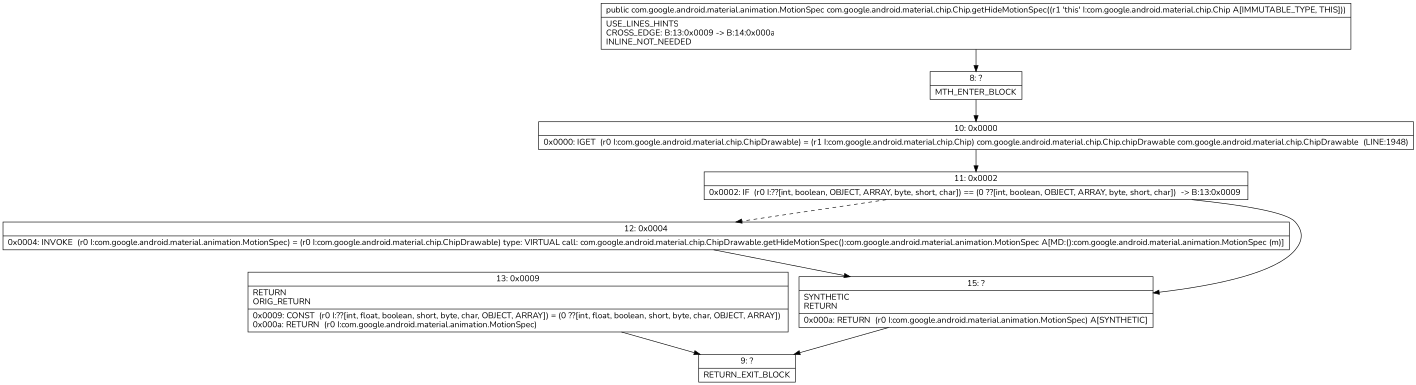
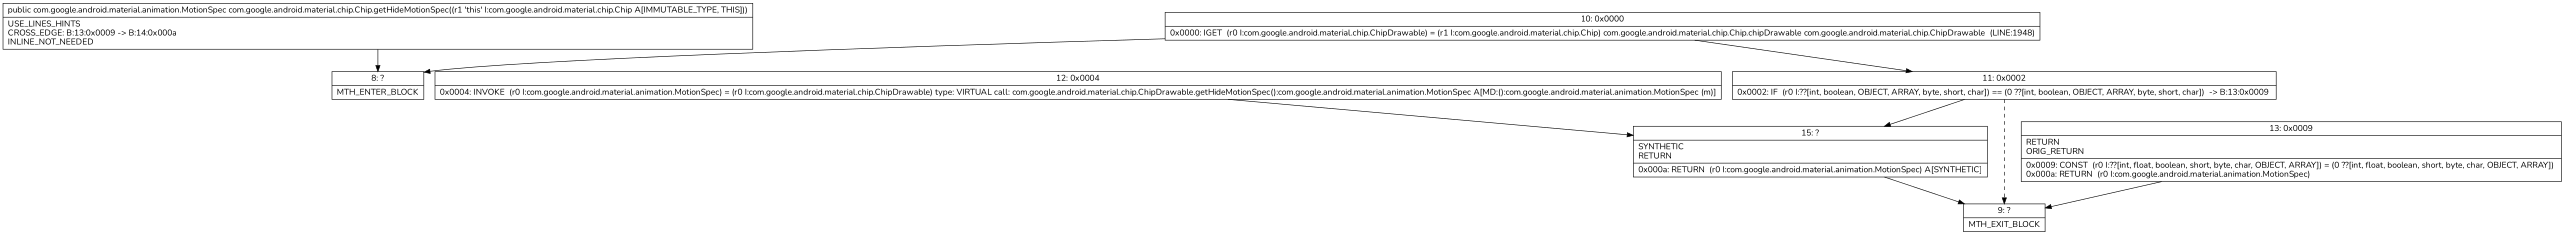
(976, 108) -> (797, 51)
(814, 210) -> (2004, 149)
(747, 375) -> (2004, 224)
